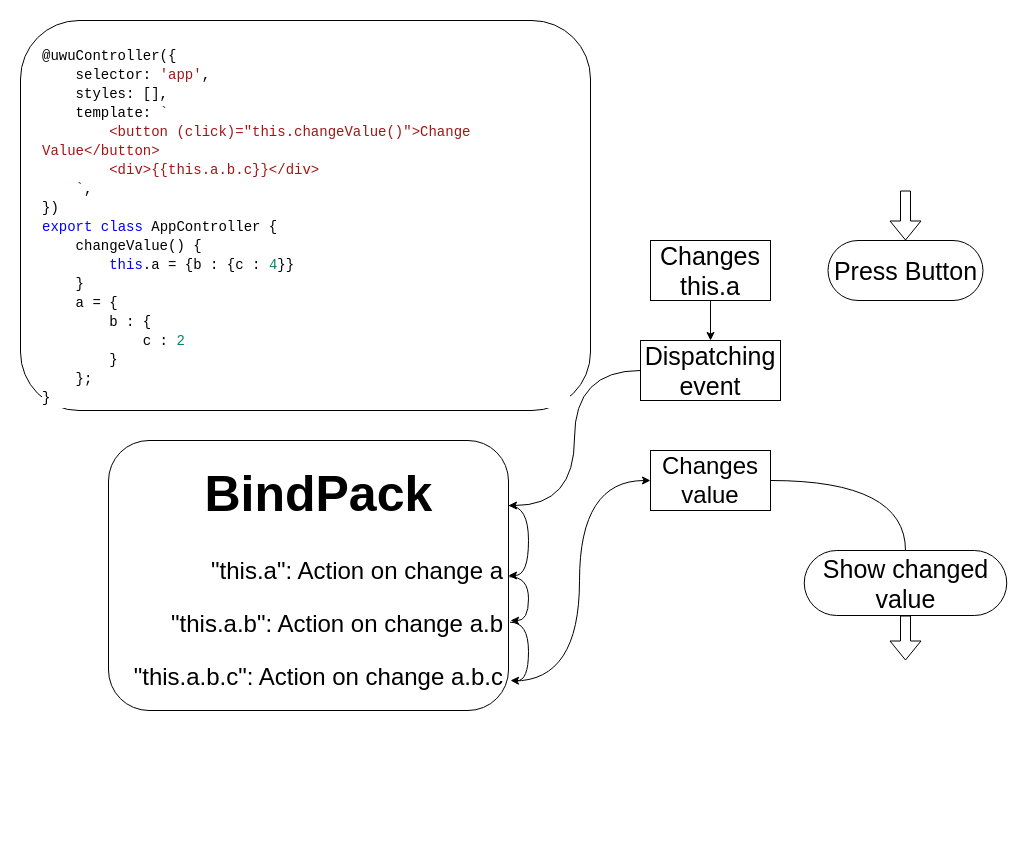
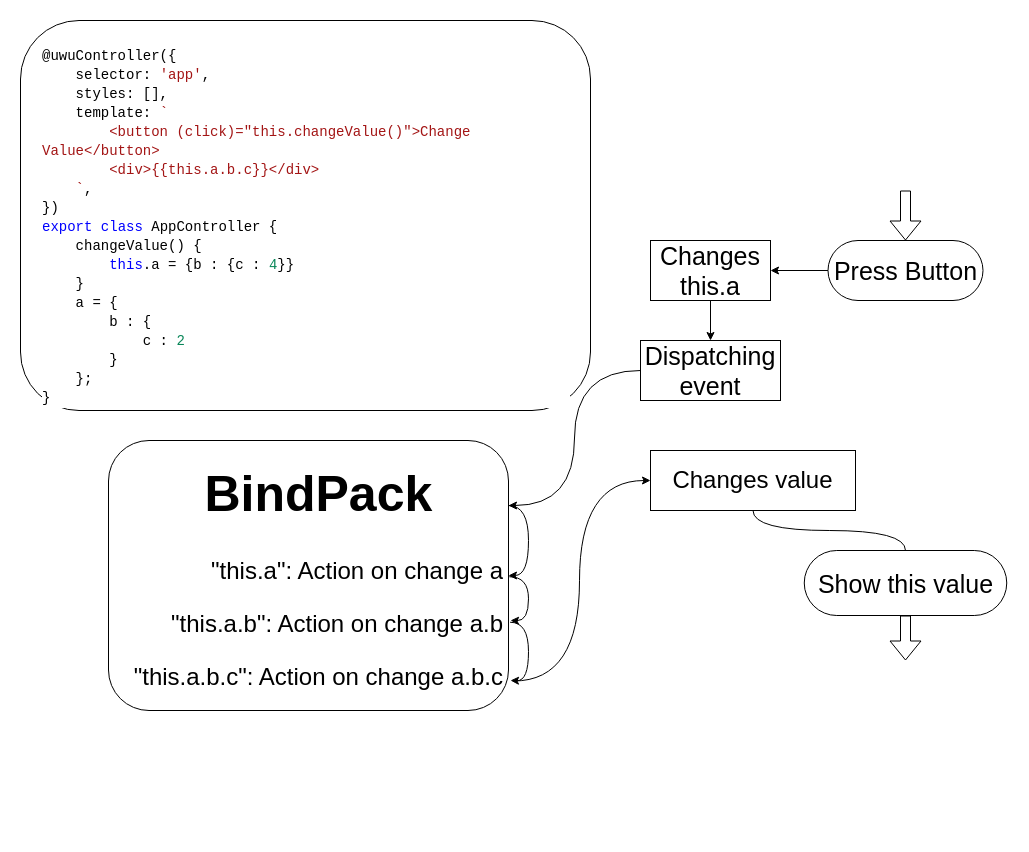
none -> (803, 271)
(711, 481) -> (753, 481)
(906, 584) -> (906, 584)
